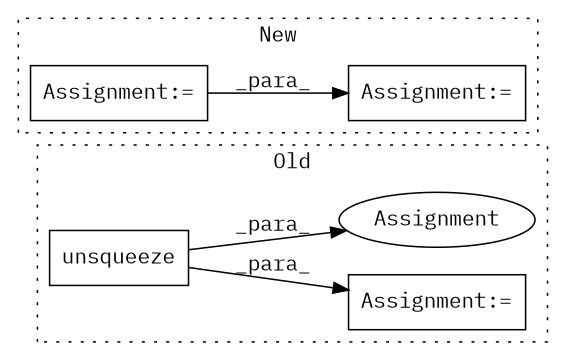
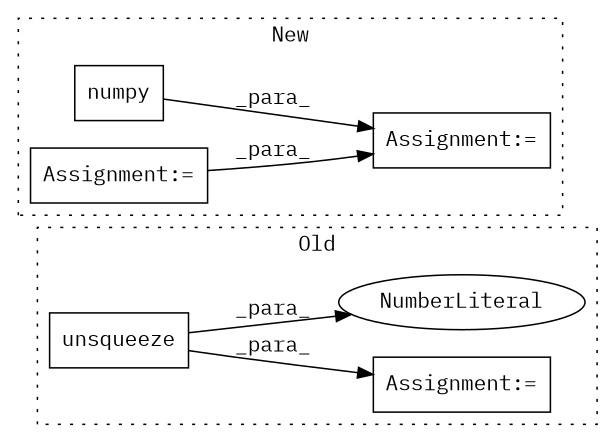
none -> (119, 93)
(437, 220) -> (462, 302)
